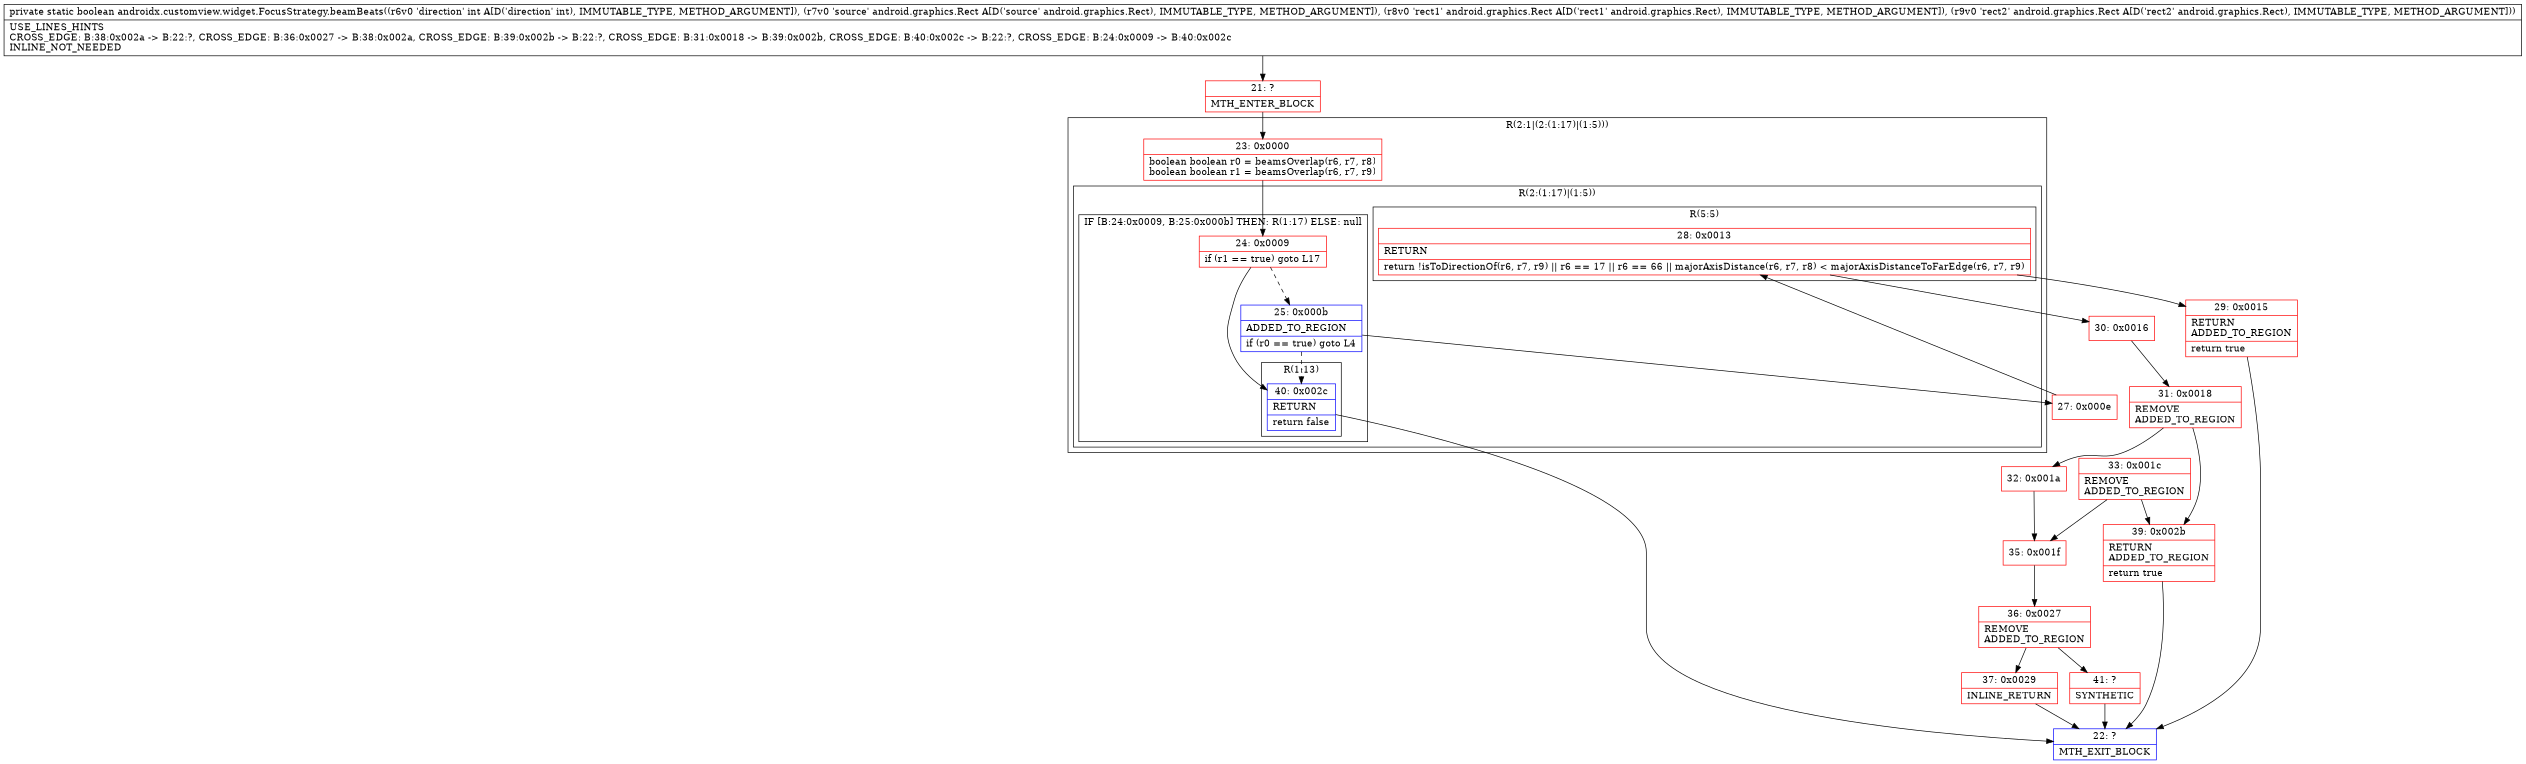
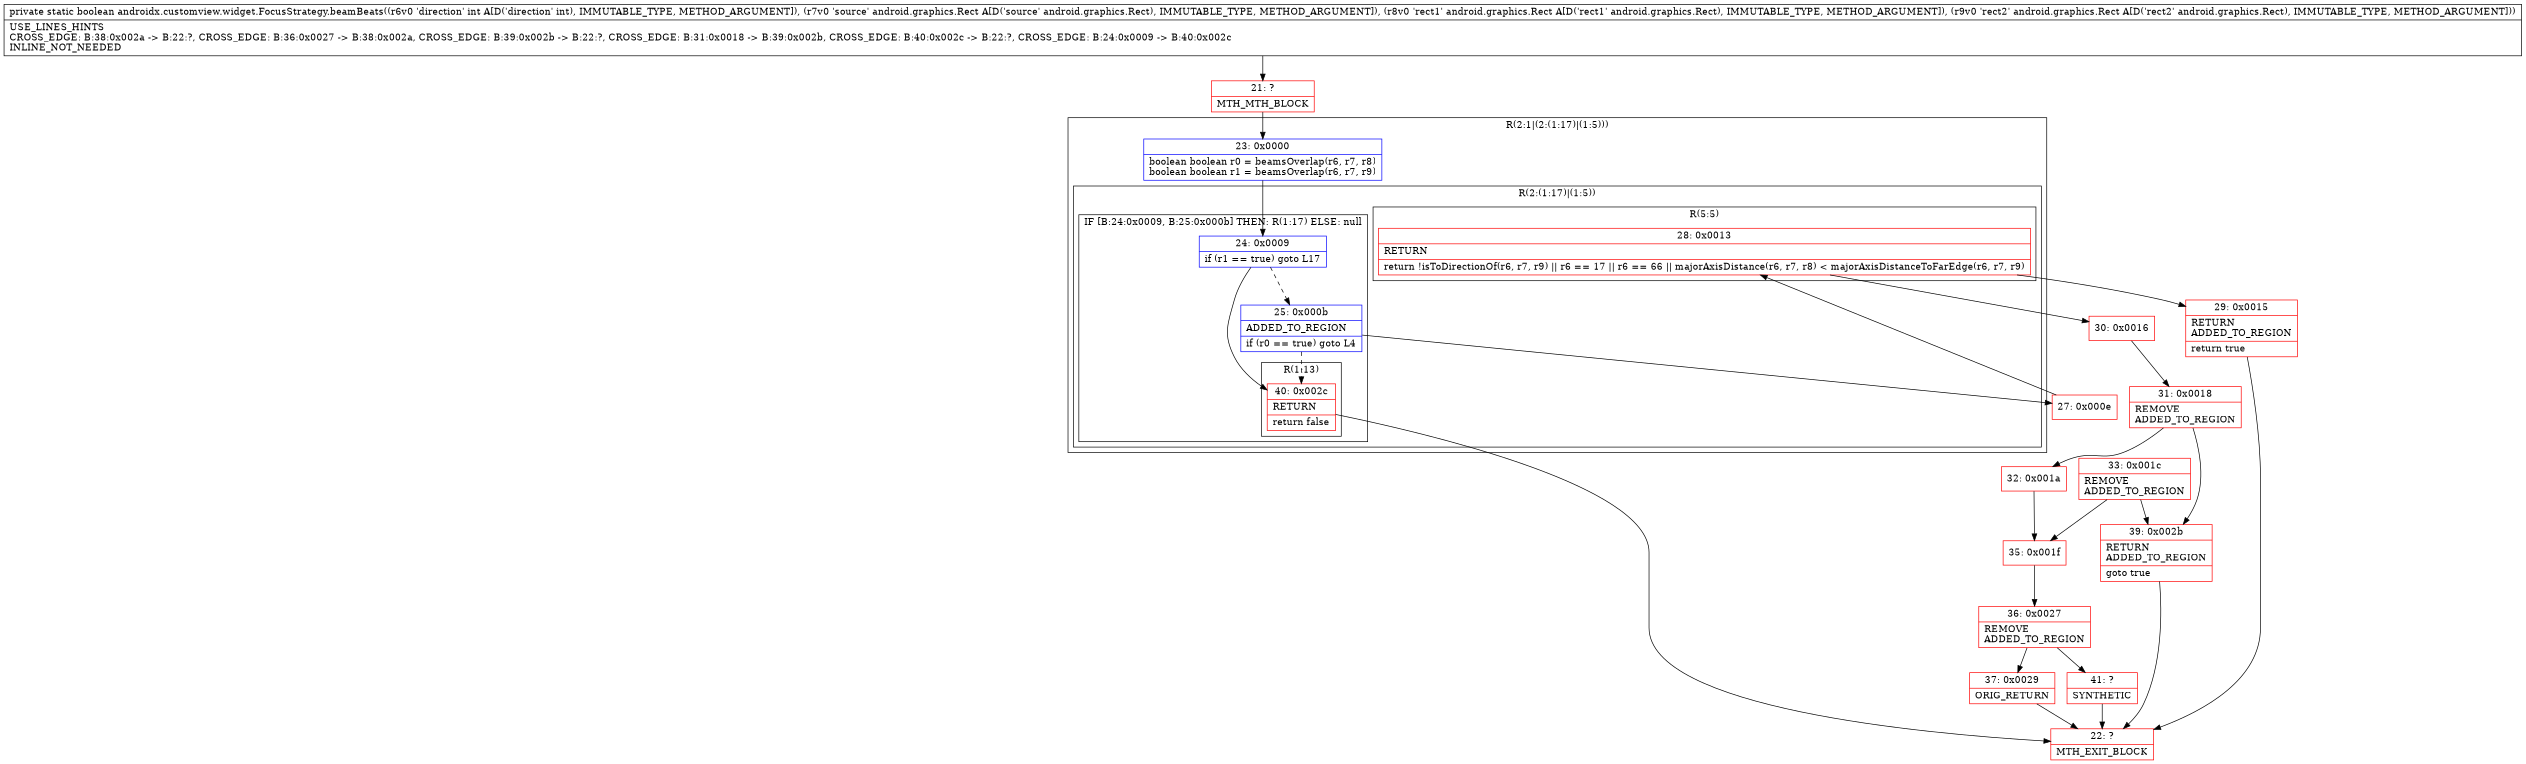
(1263, 104) -> (1263, 104)
(1263, 160) -> (1263, 160)
(1263, 252) -> (1263, 252)
(1301, 407) -> (1301, 407)
(2136, 573) -> (2129, 573)
(2010, 696) -> (2012, 696)
(2105, 744) -> (2102, 744)
